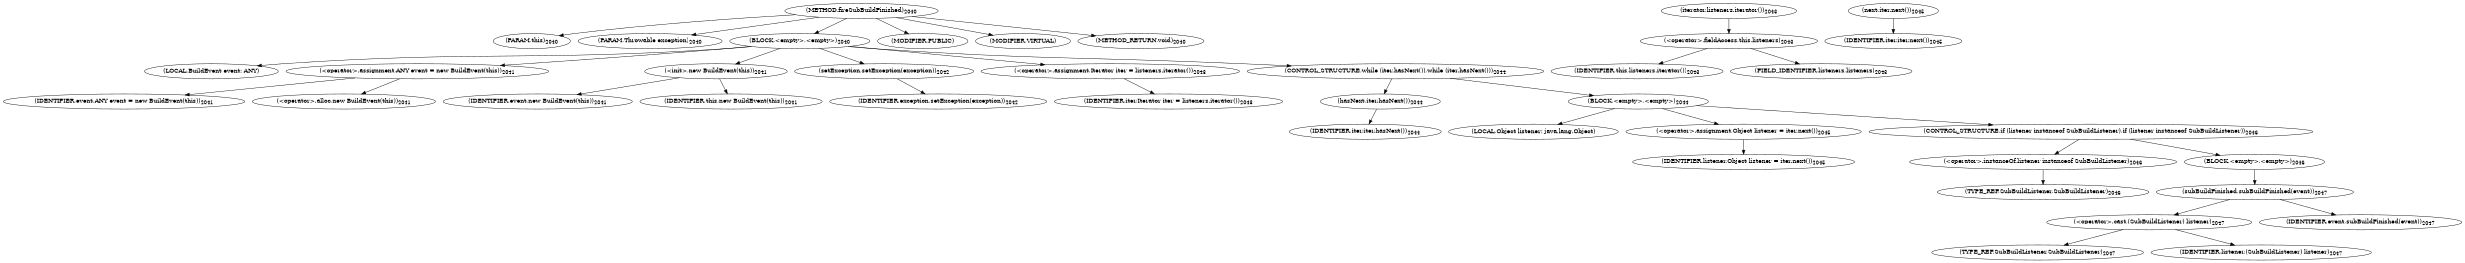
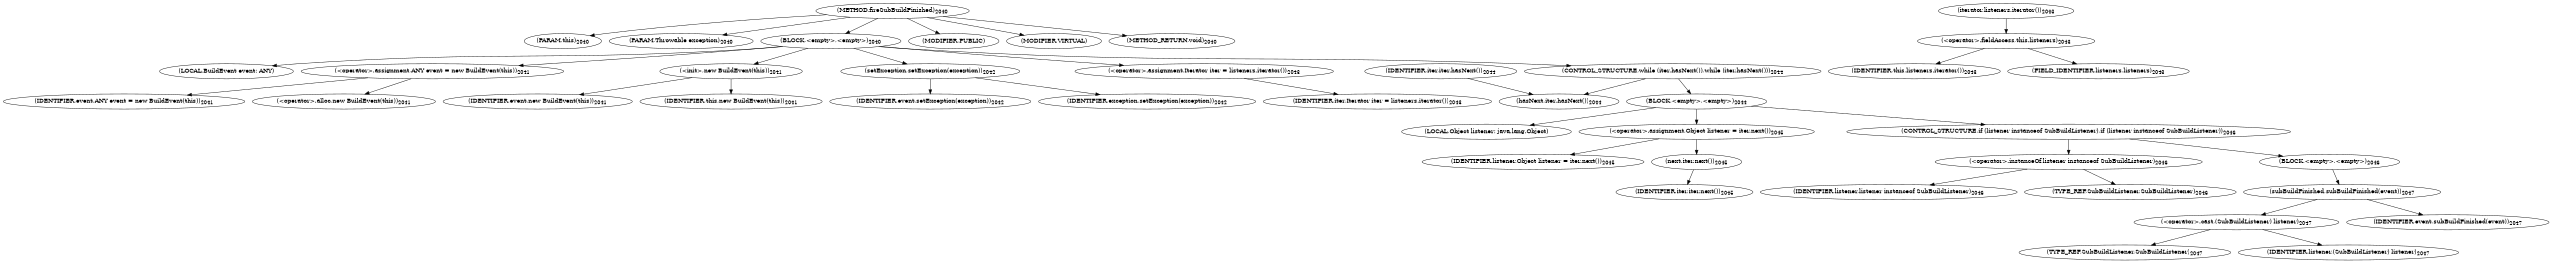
none -> (930, 102)
(1374, 115) -> (1498, 86)
none -> (1697, 145)
none -> (1889, 192)
